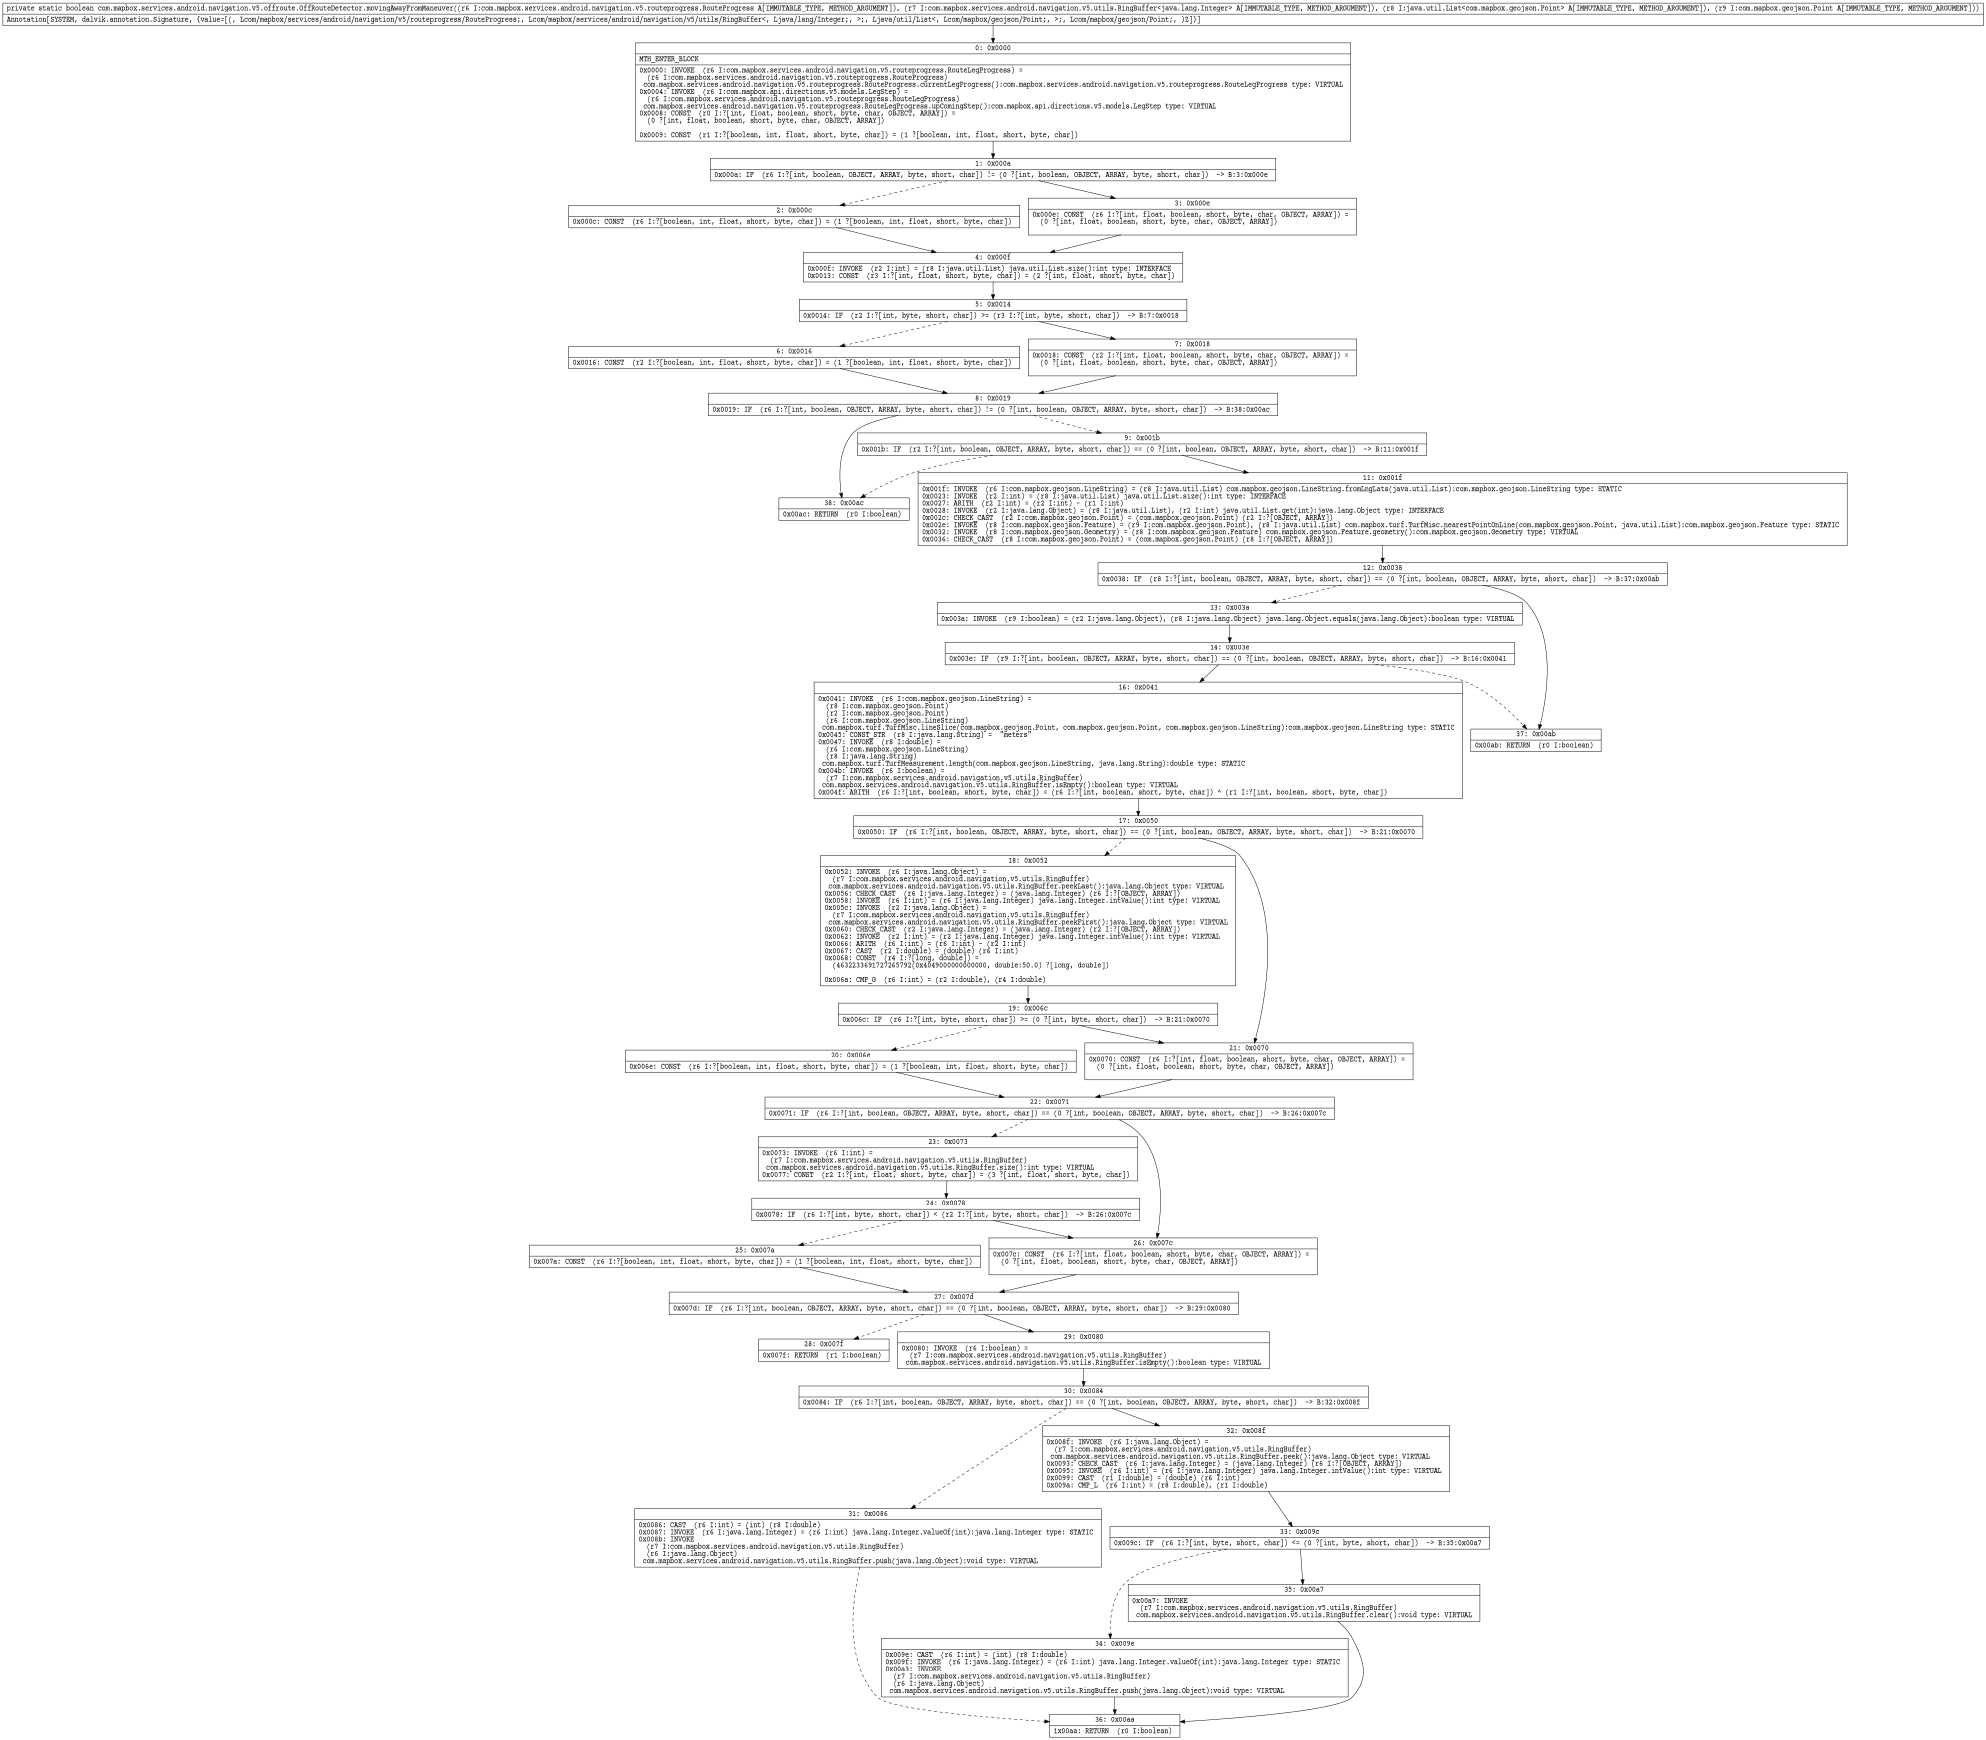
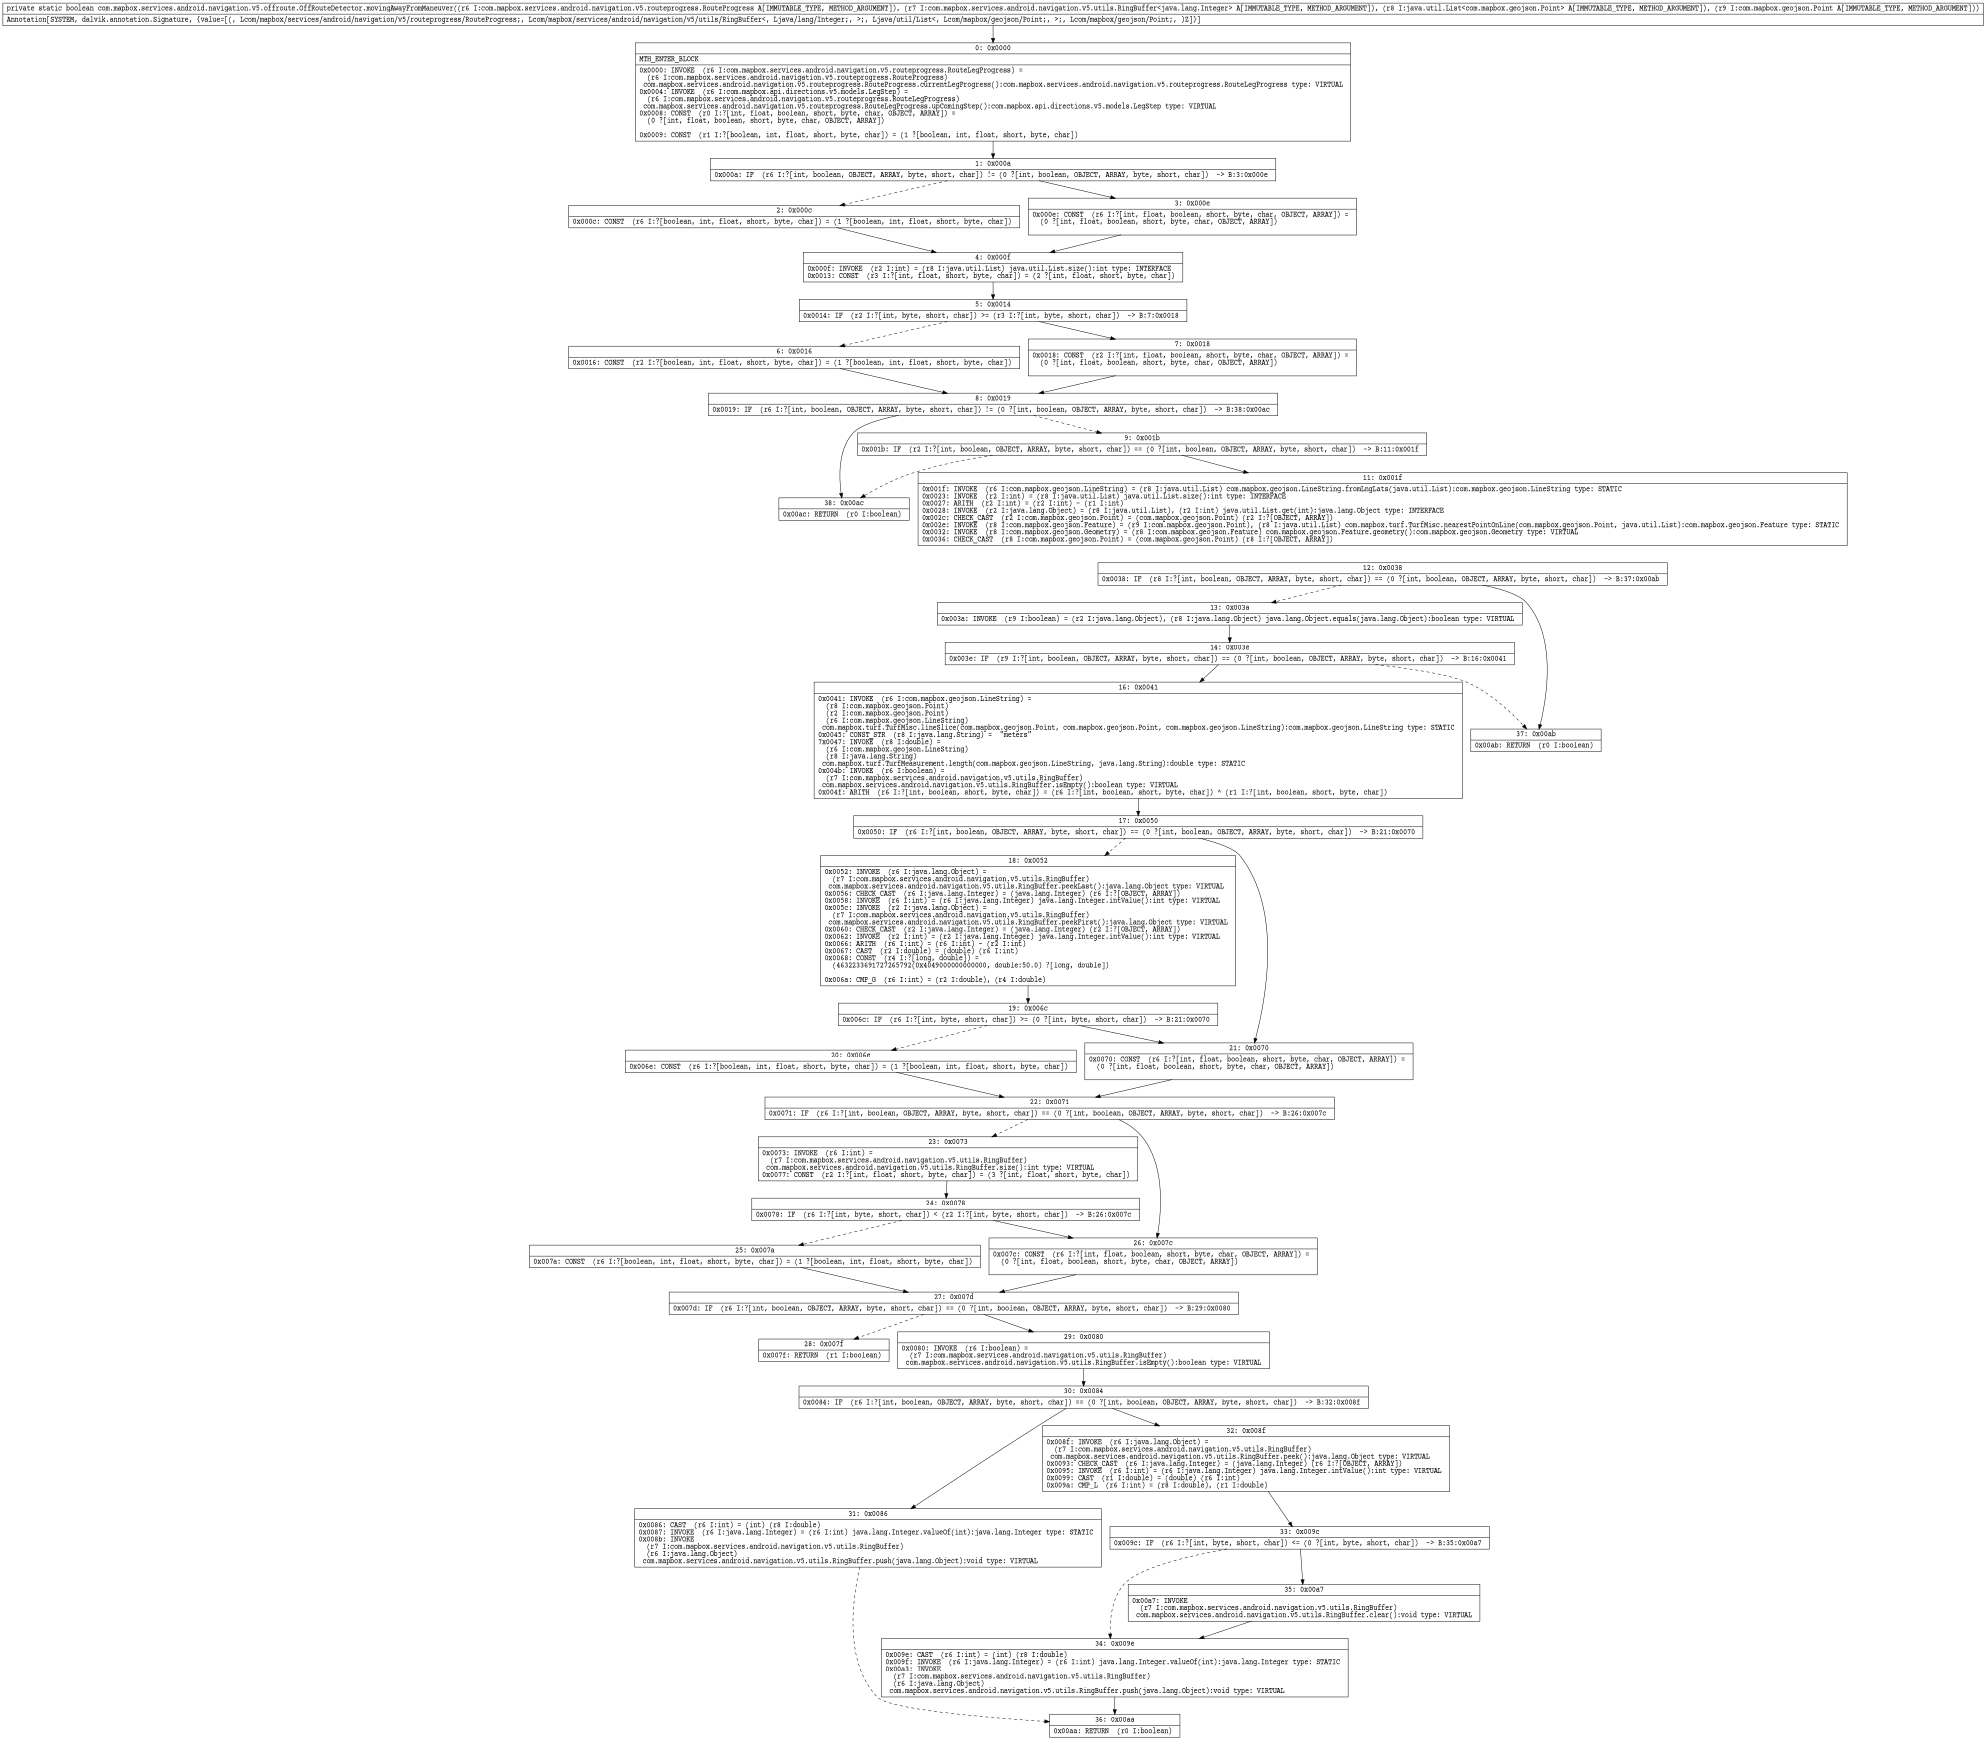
(1383, 552) -> none
(881, 742) -> (881, 742)
(990, 1457) -> (990, 1457)
(1313, 1709) -> (1228, 1629)
(1115, 1731) -> (1115, 1731)
